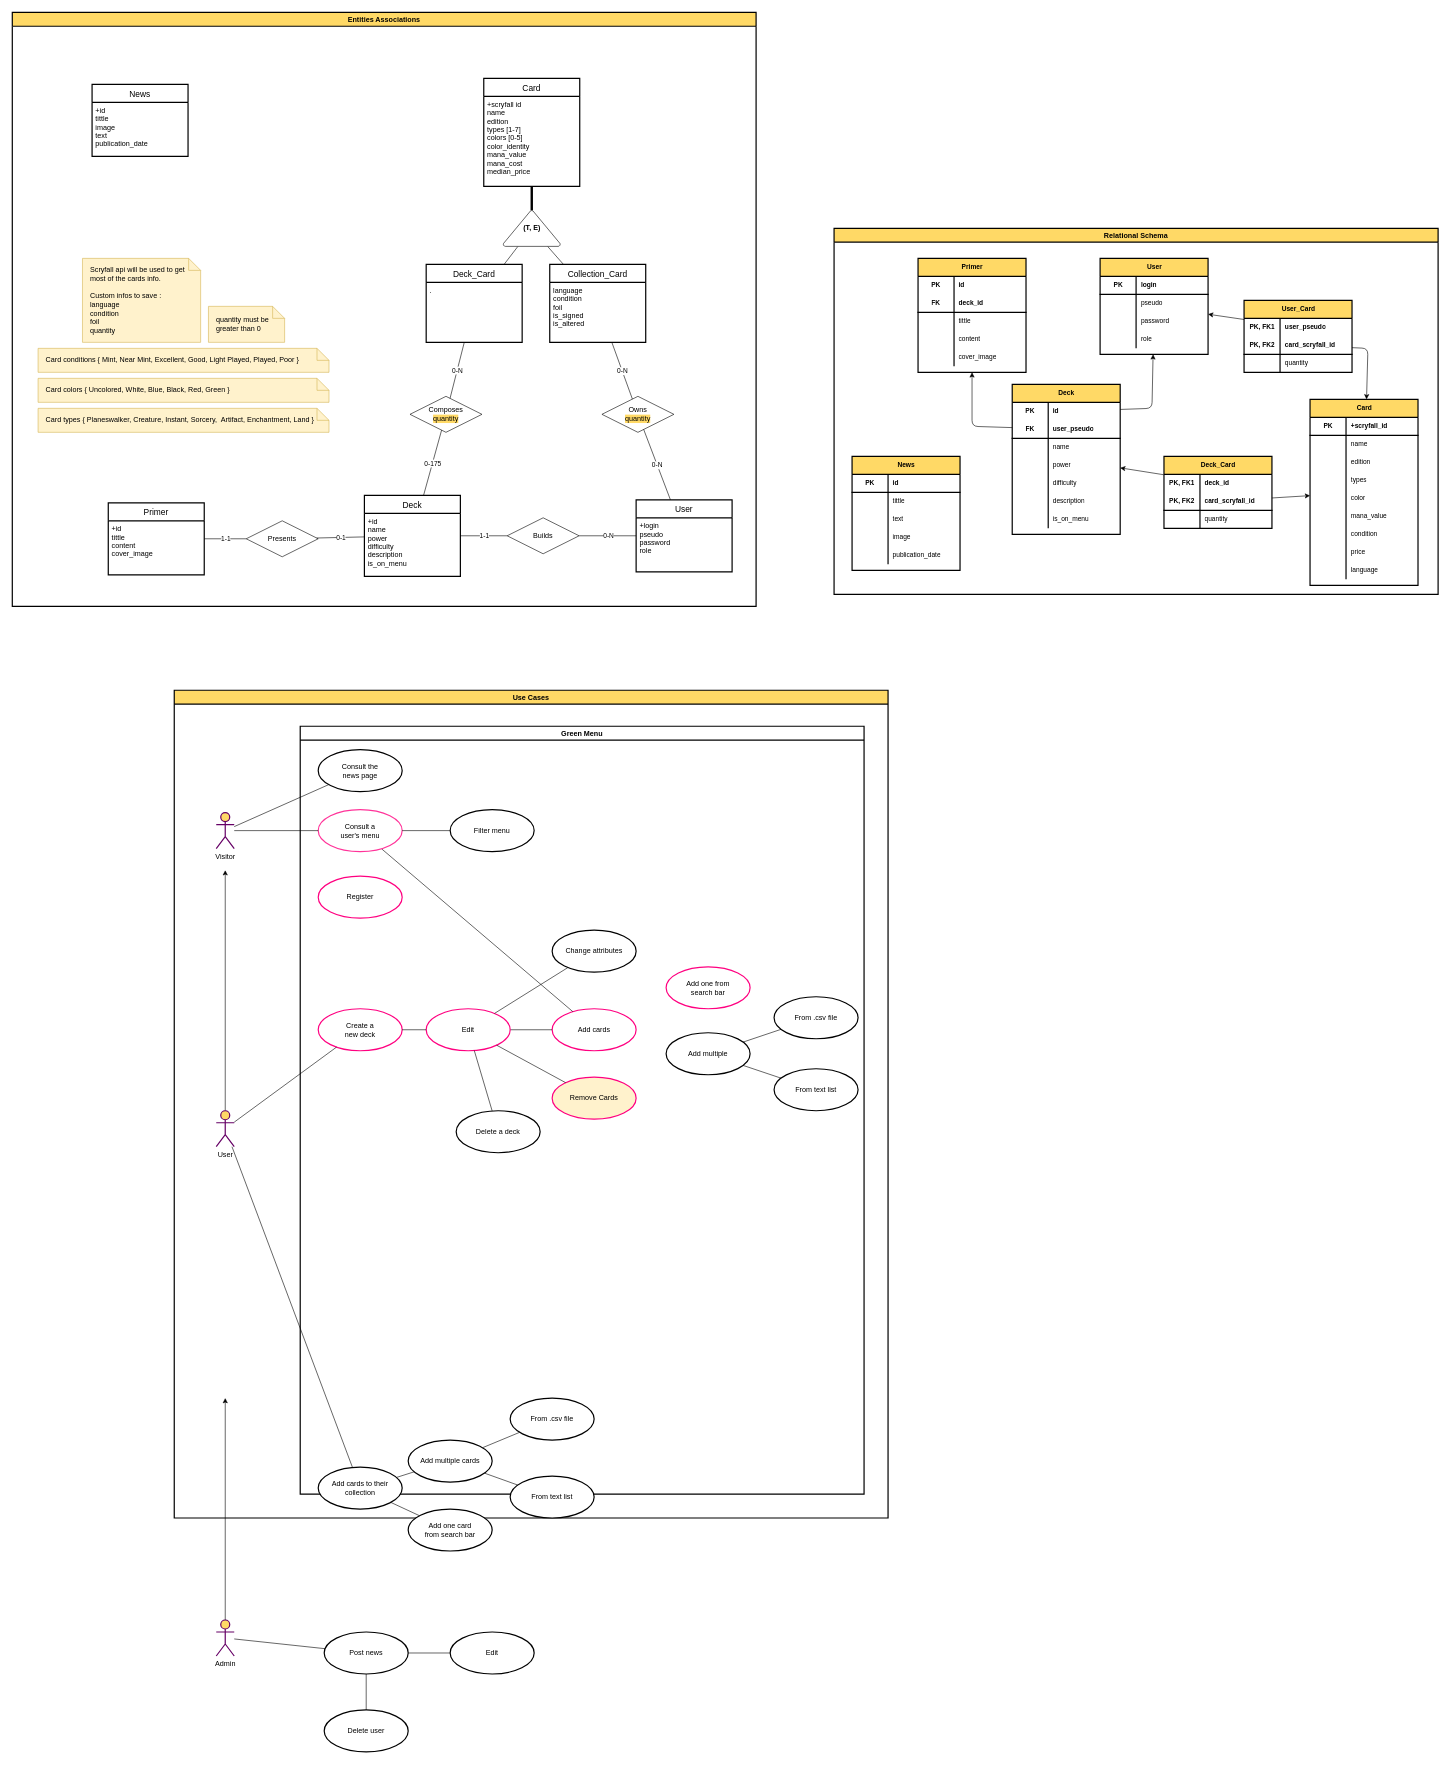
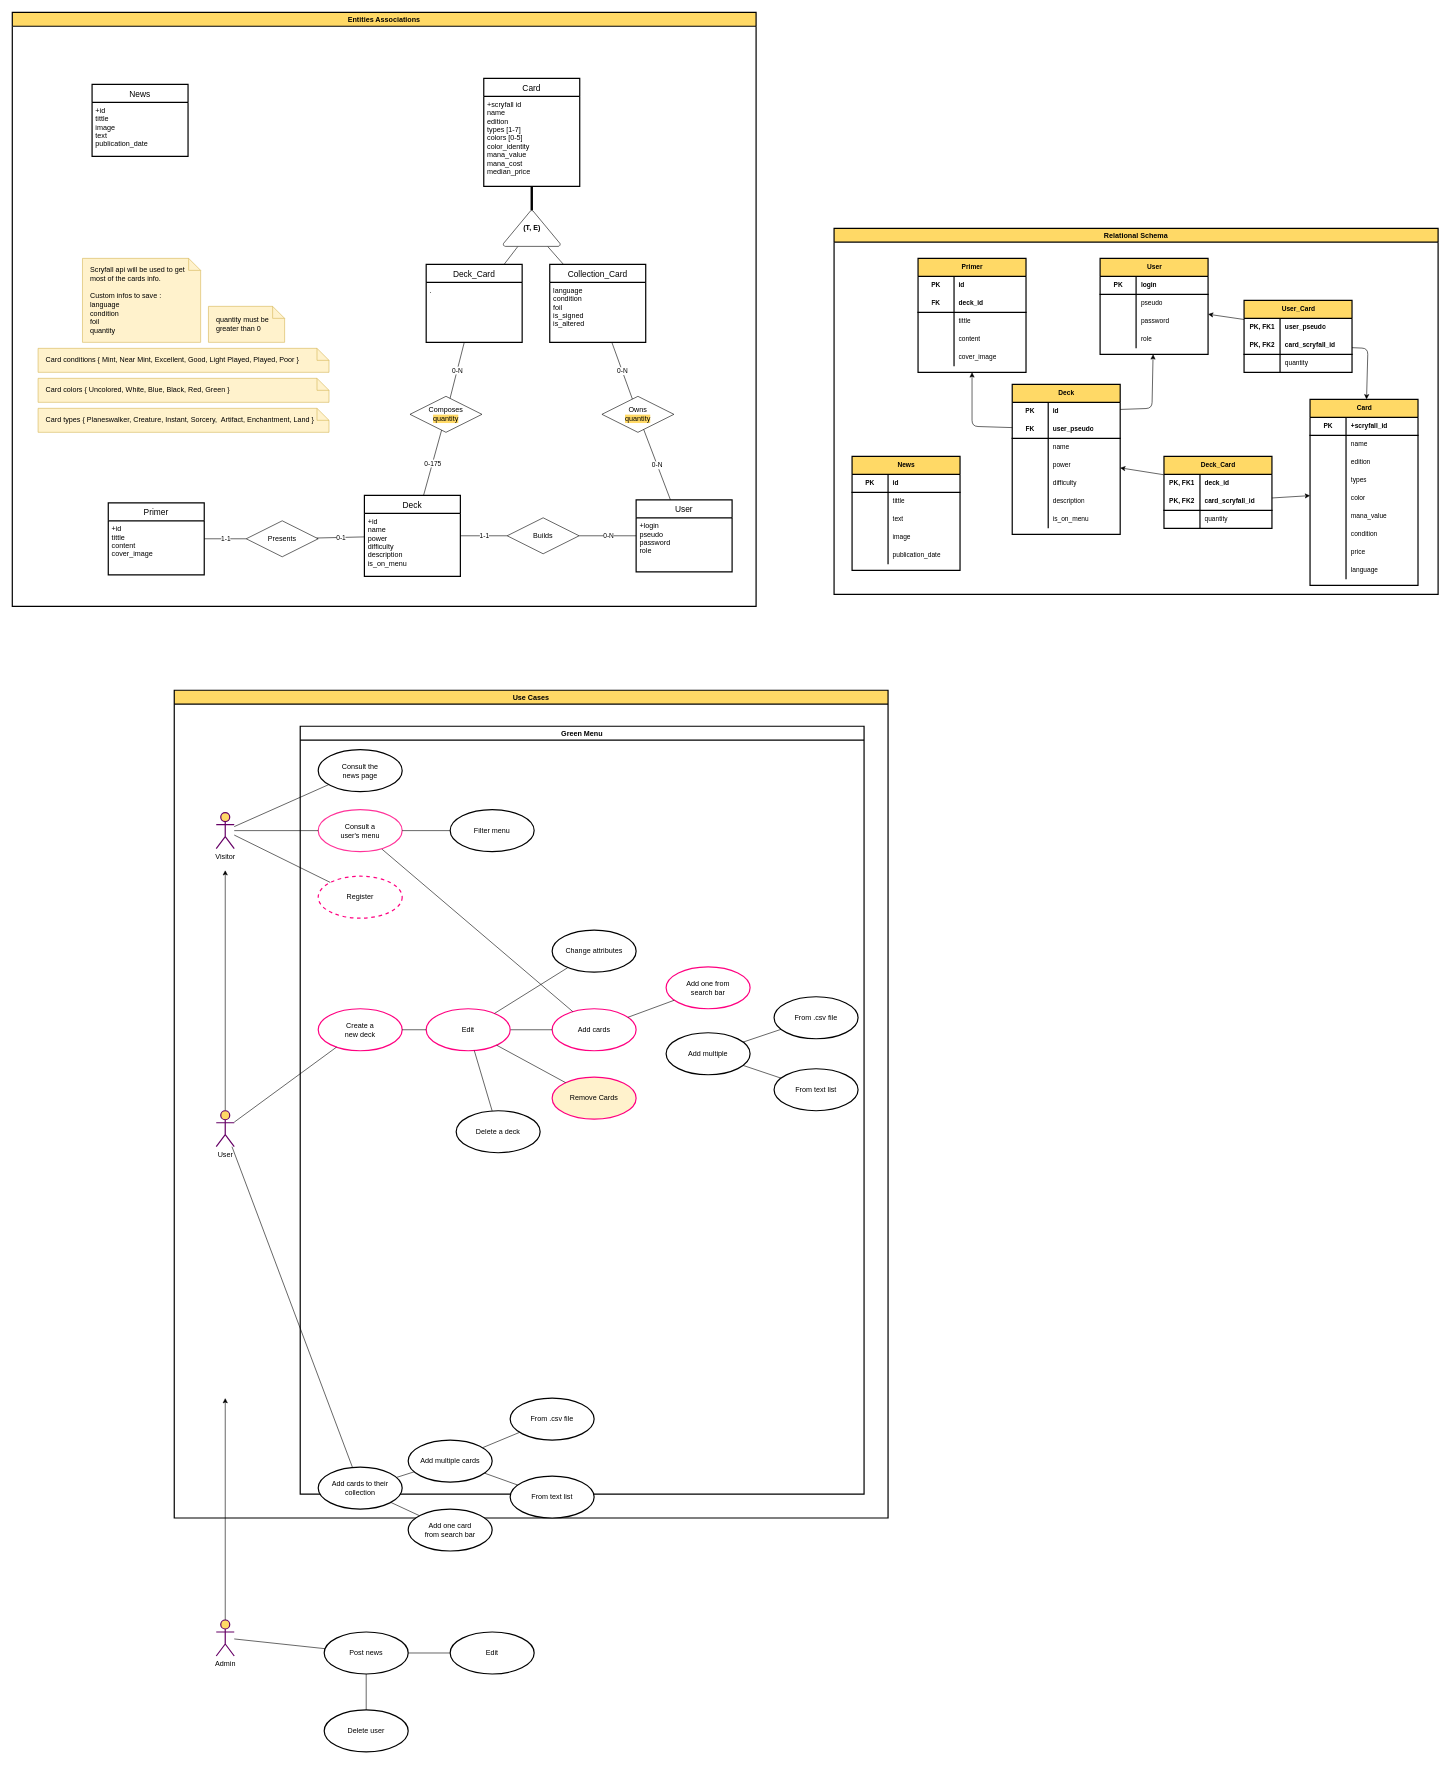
none -> (260, 848)
(360, 897) -> (360, 897)
none -> (651, 1009)
